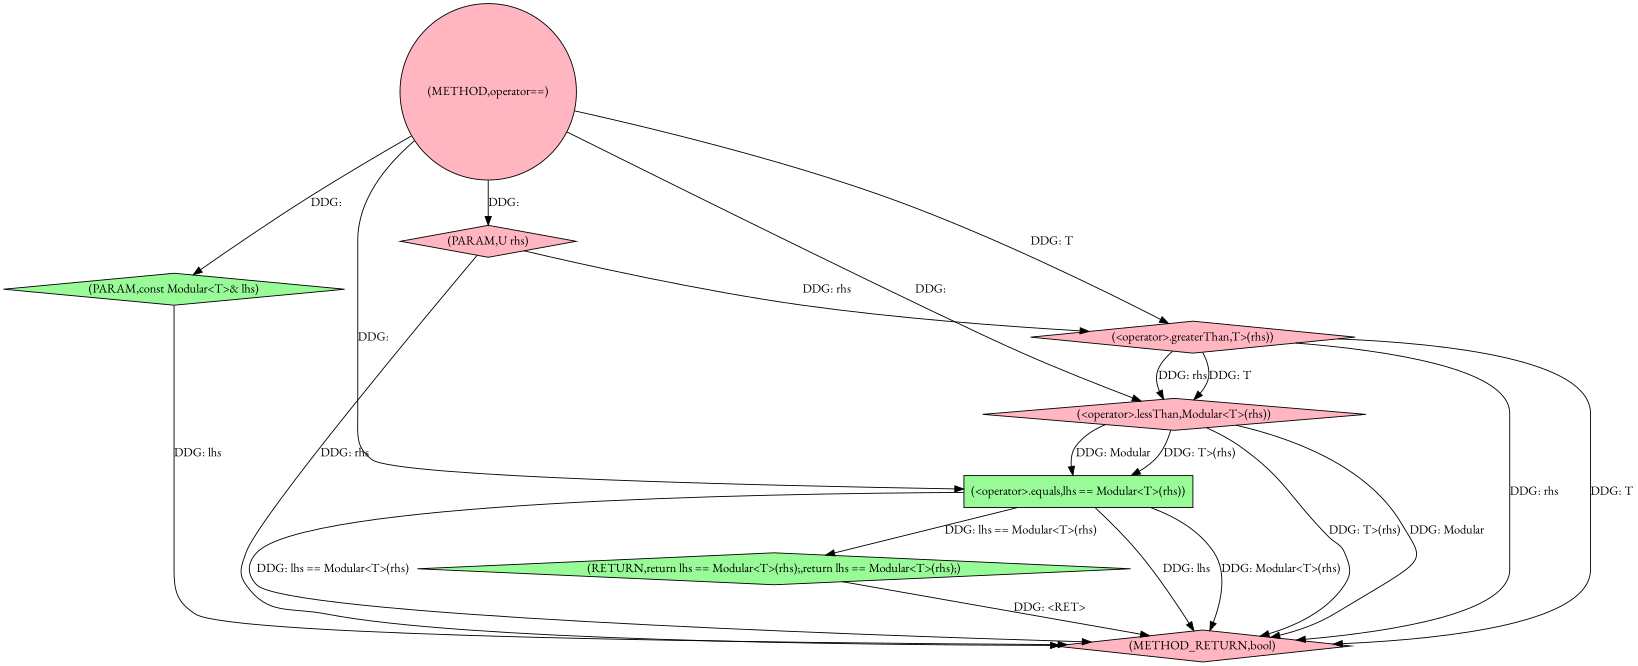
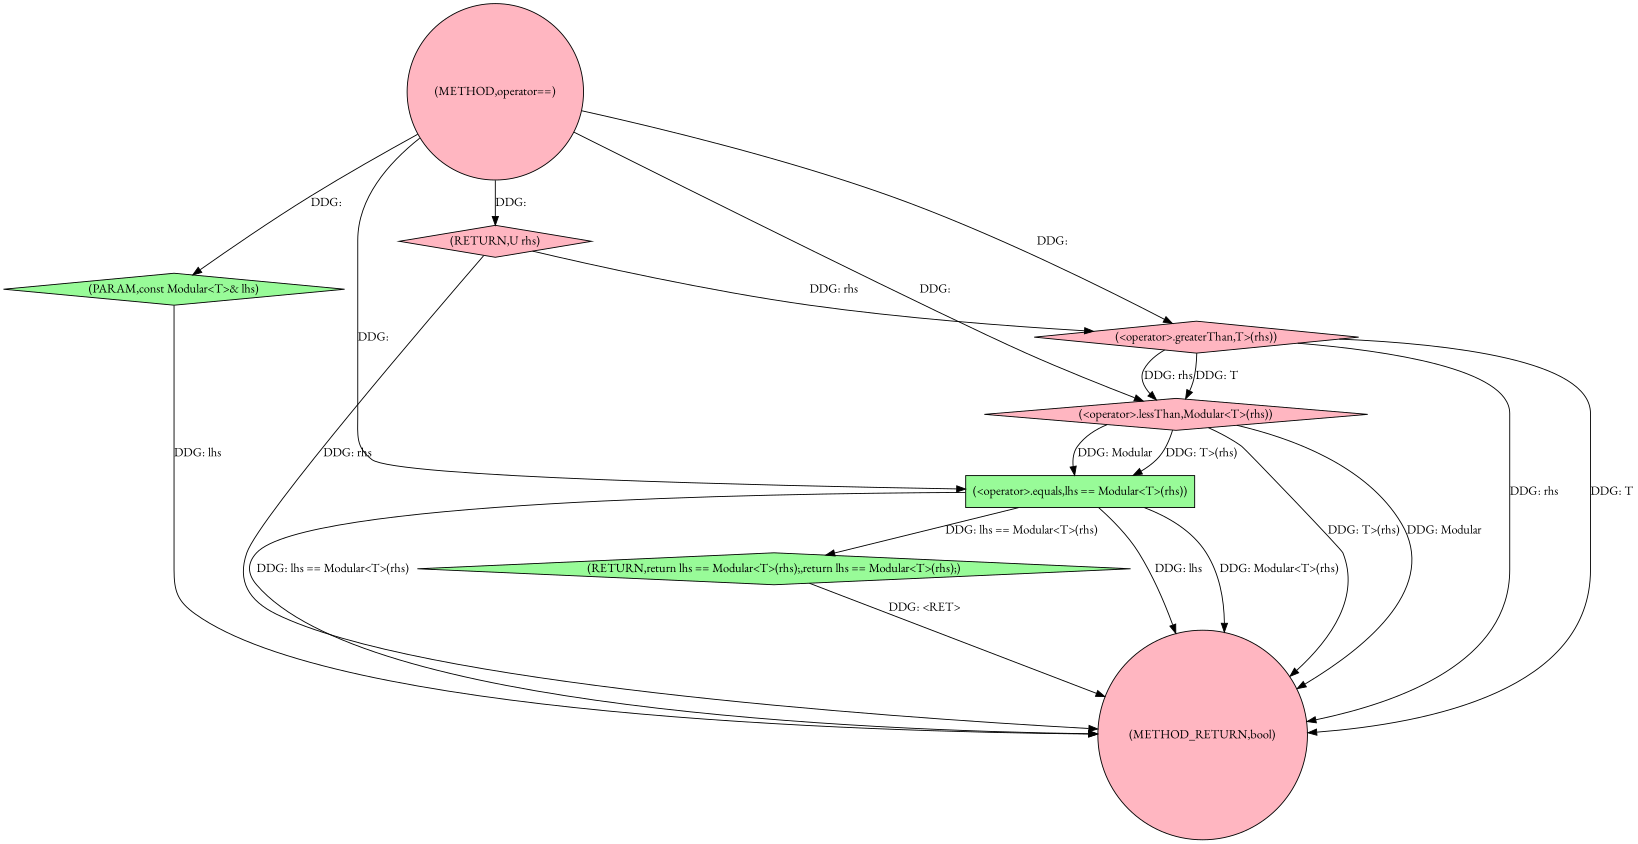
(488, 241) -> (495, 241)
(1052, 241) -> (1054, 241)
(1203, 646) -> (1203, 735)
